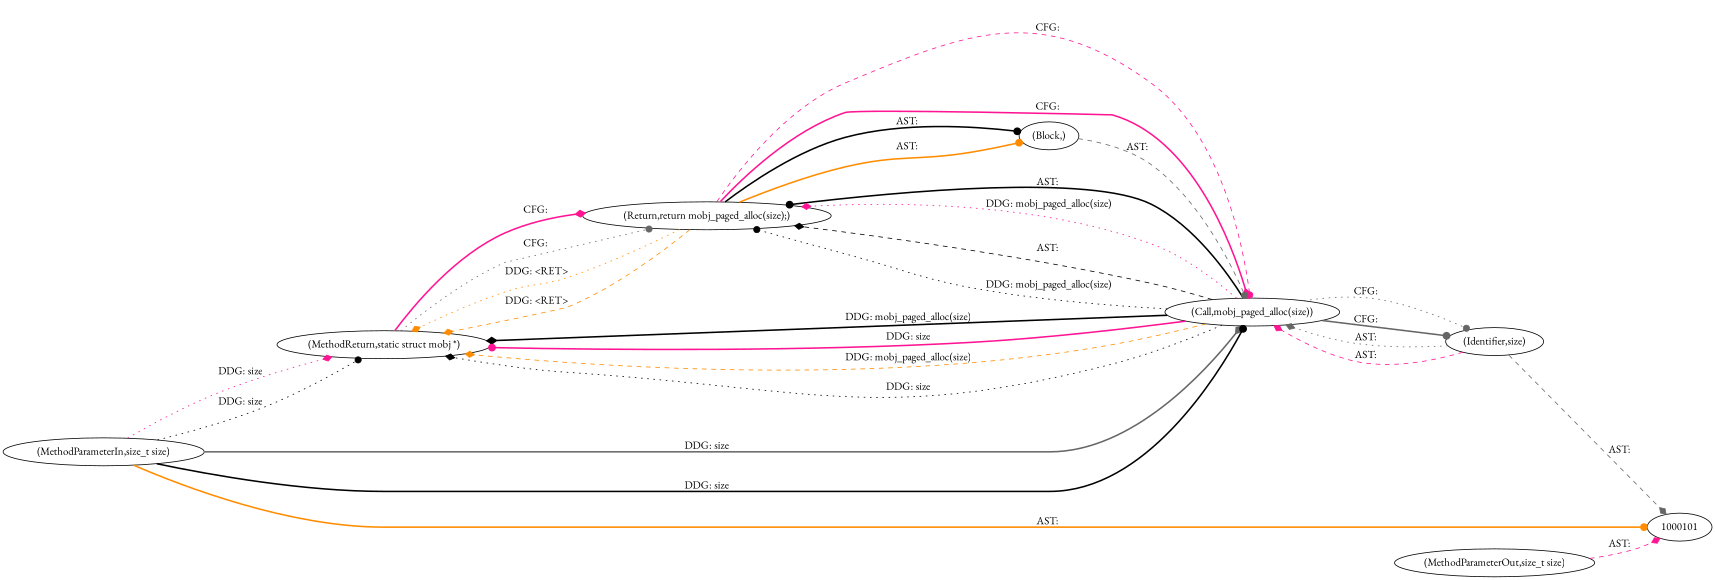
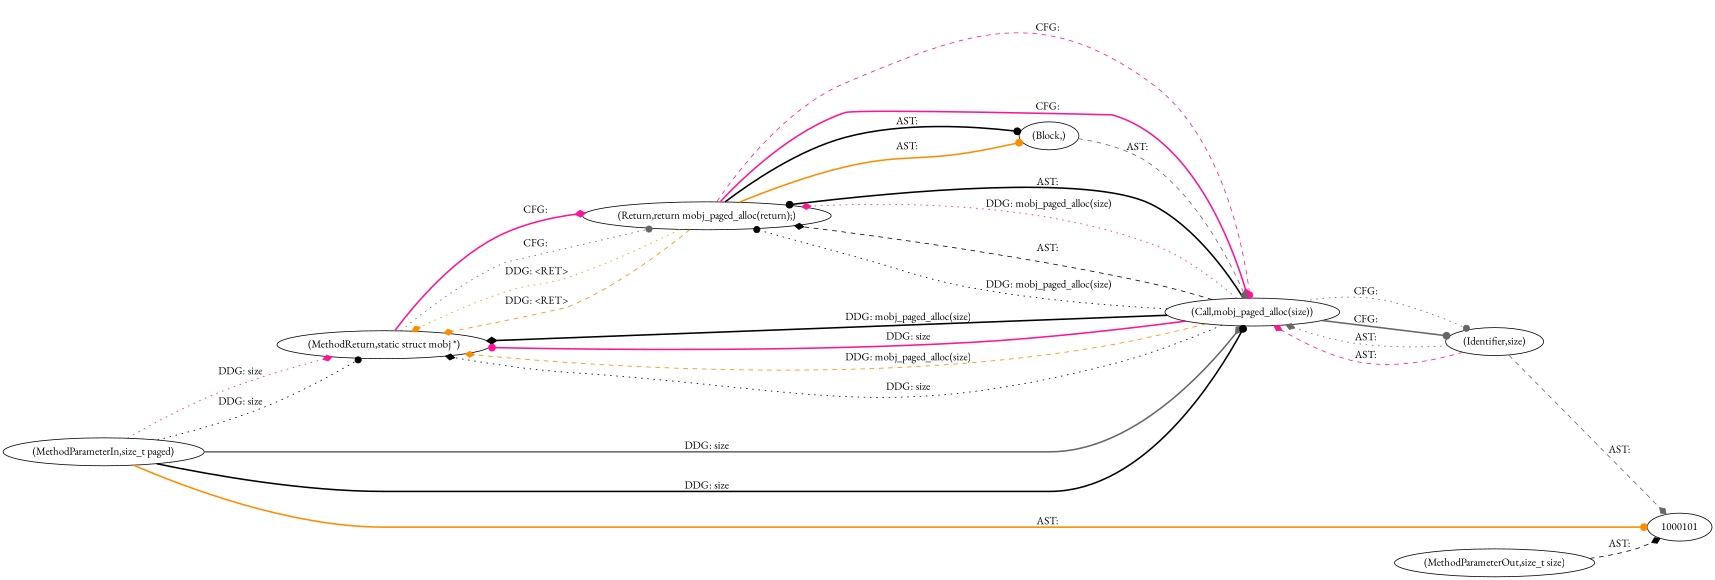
(707, 216) -> (707, 216)
(104, 452) -> (104, 452)
(1621, 553) -> (1621, 553)
